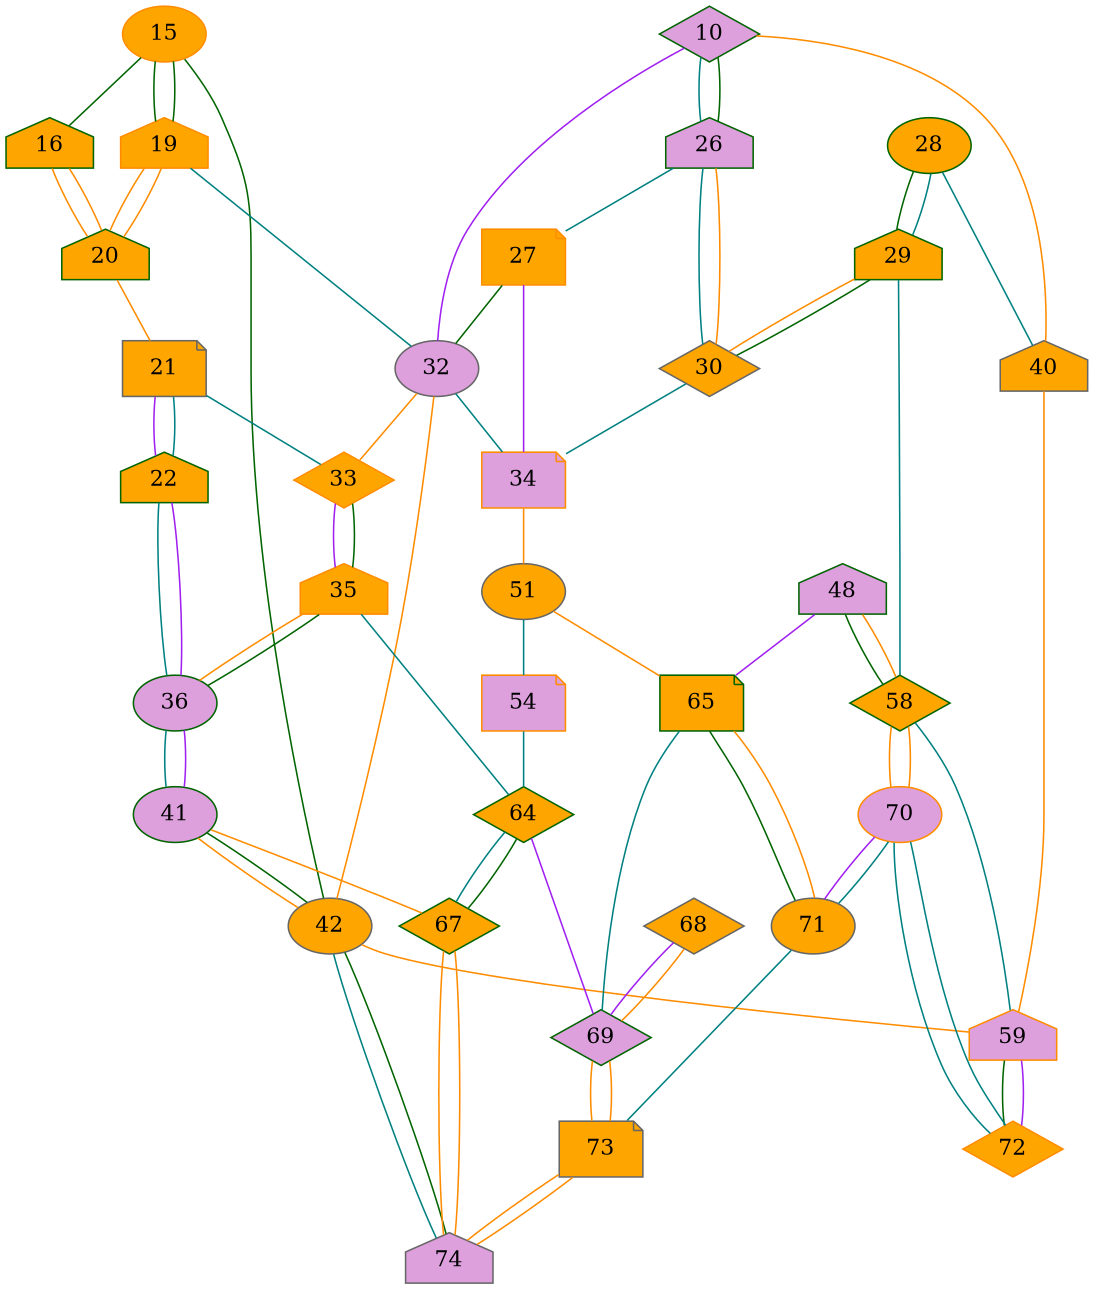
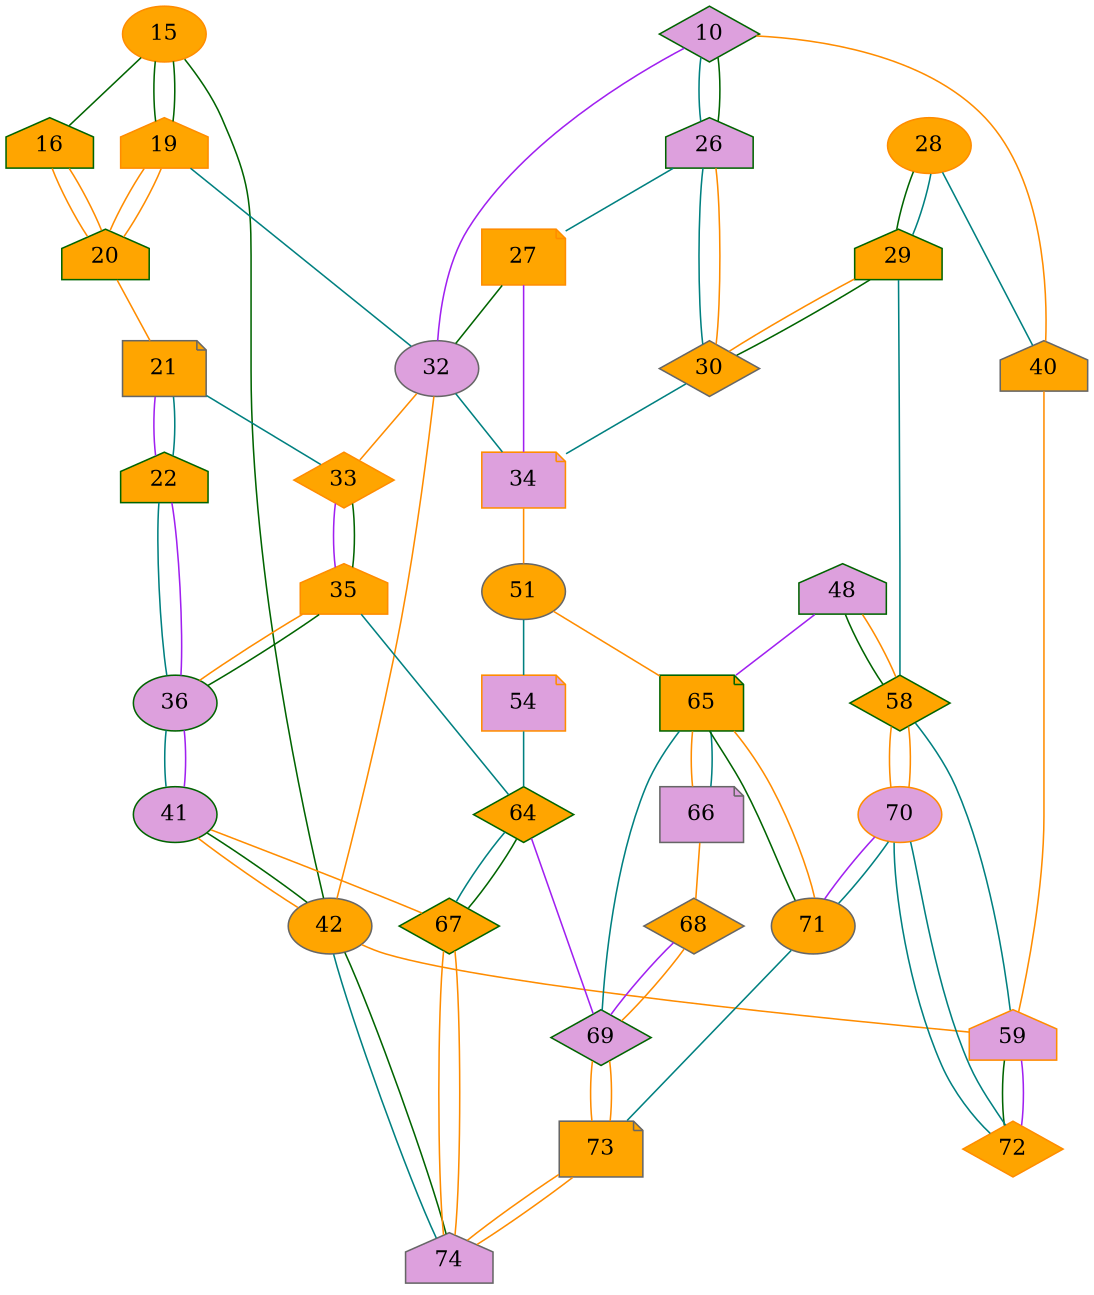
(929, 146) -> (929, 146)
none -> (702, 815)
